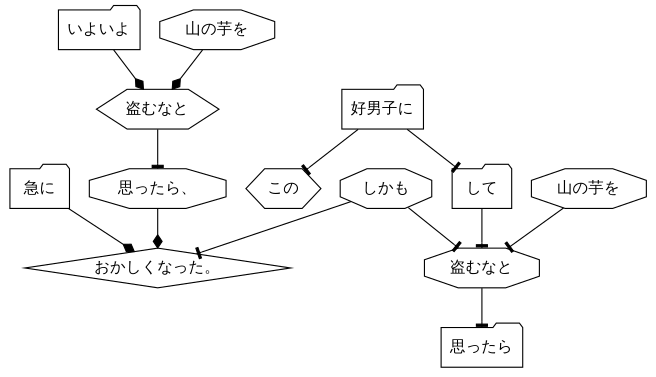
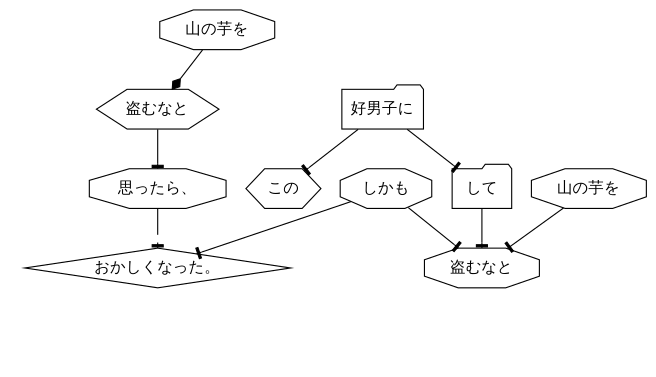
(99, 30) -> none
(40, 189) -> none
(158, 222) -> (158, 222)
(482, 347) -> none
